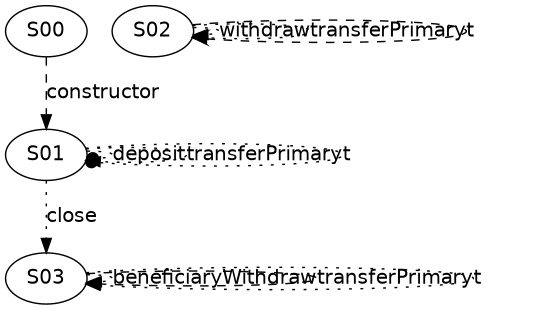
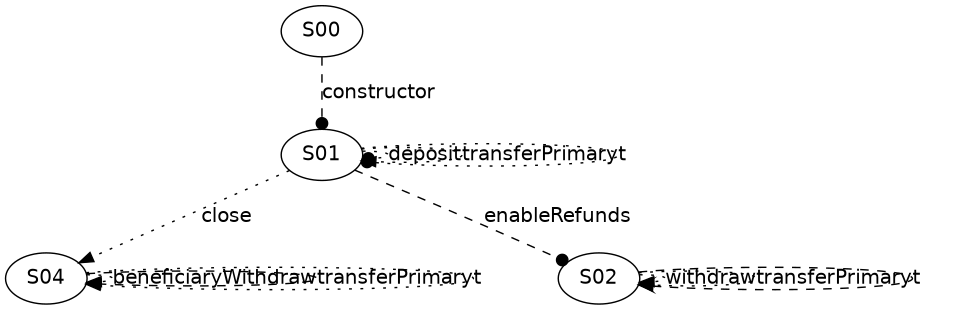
(46, 86) -> (322, 87)
none -> (456, 213)
(46, 278) -> (46, 278)
